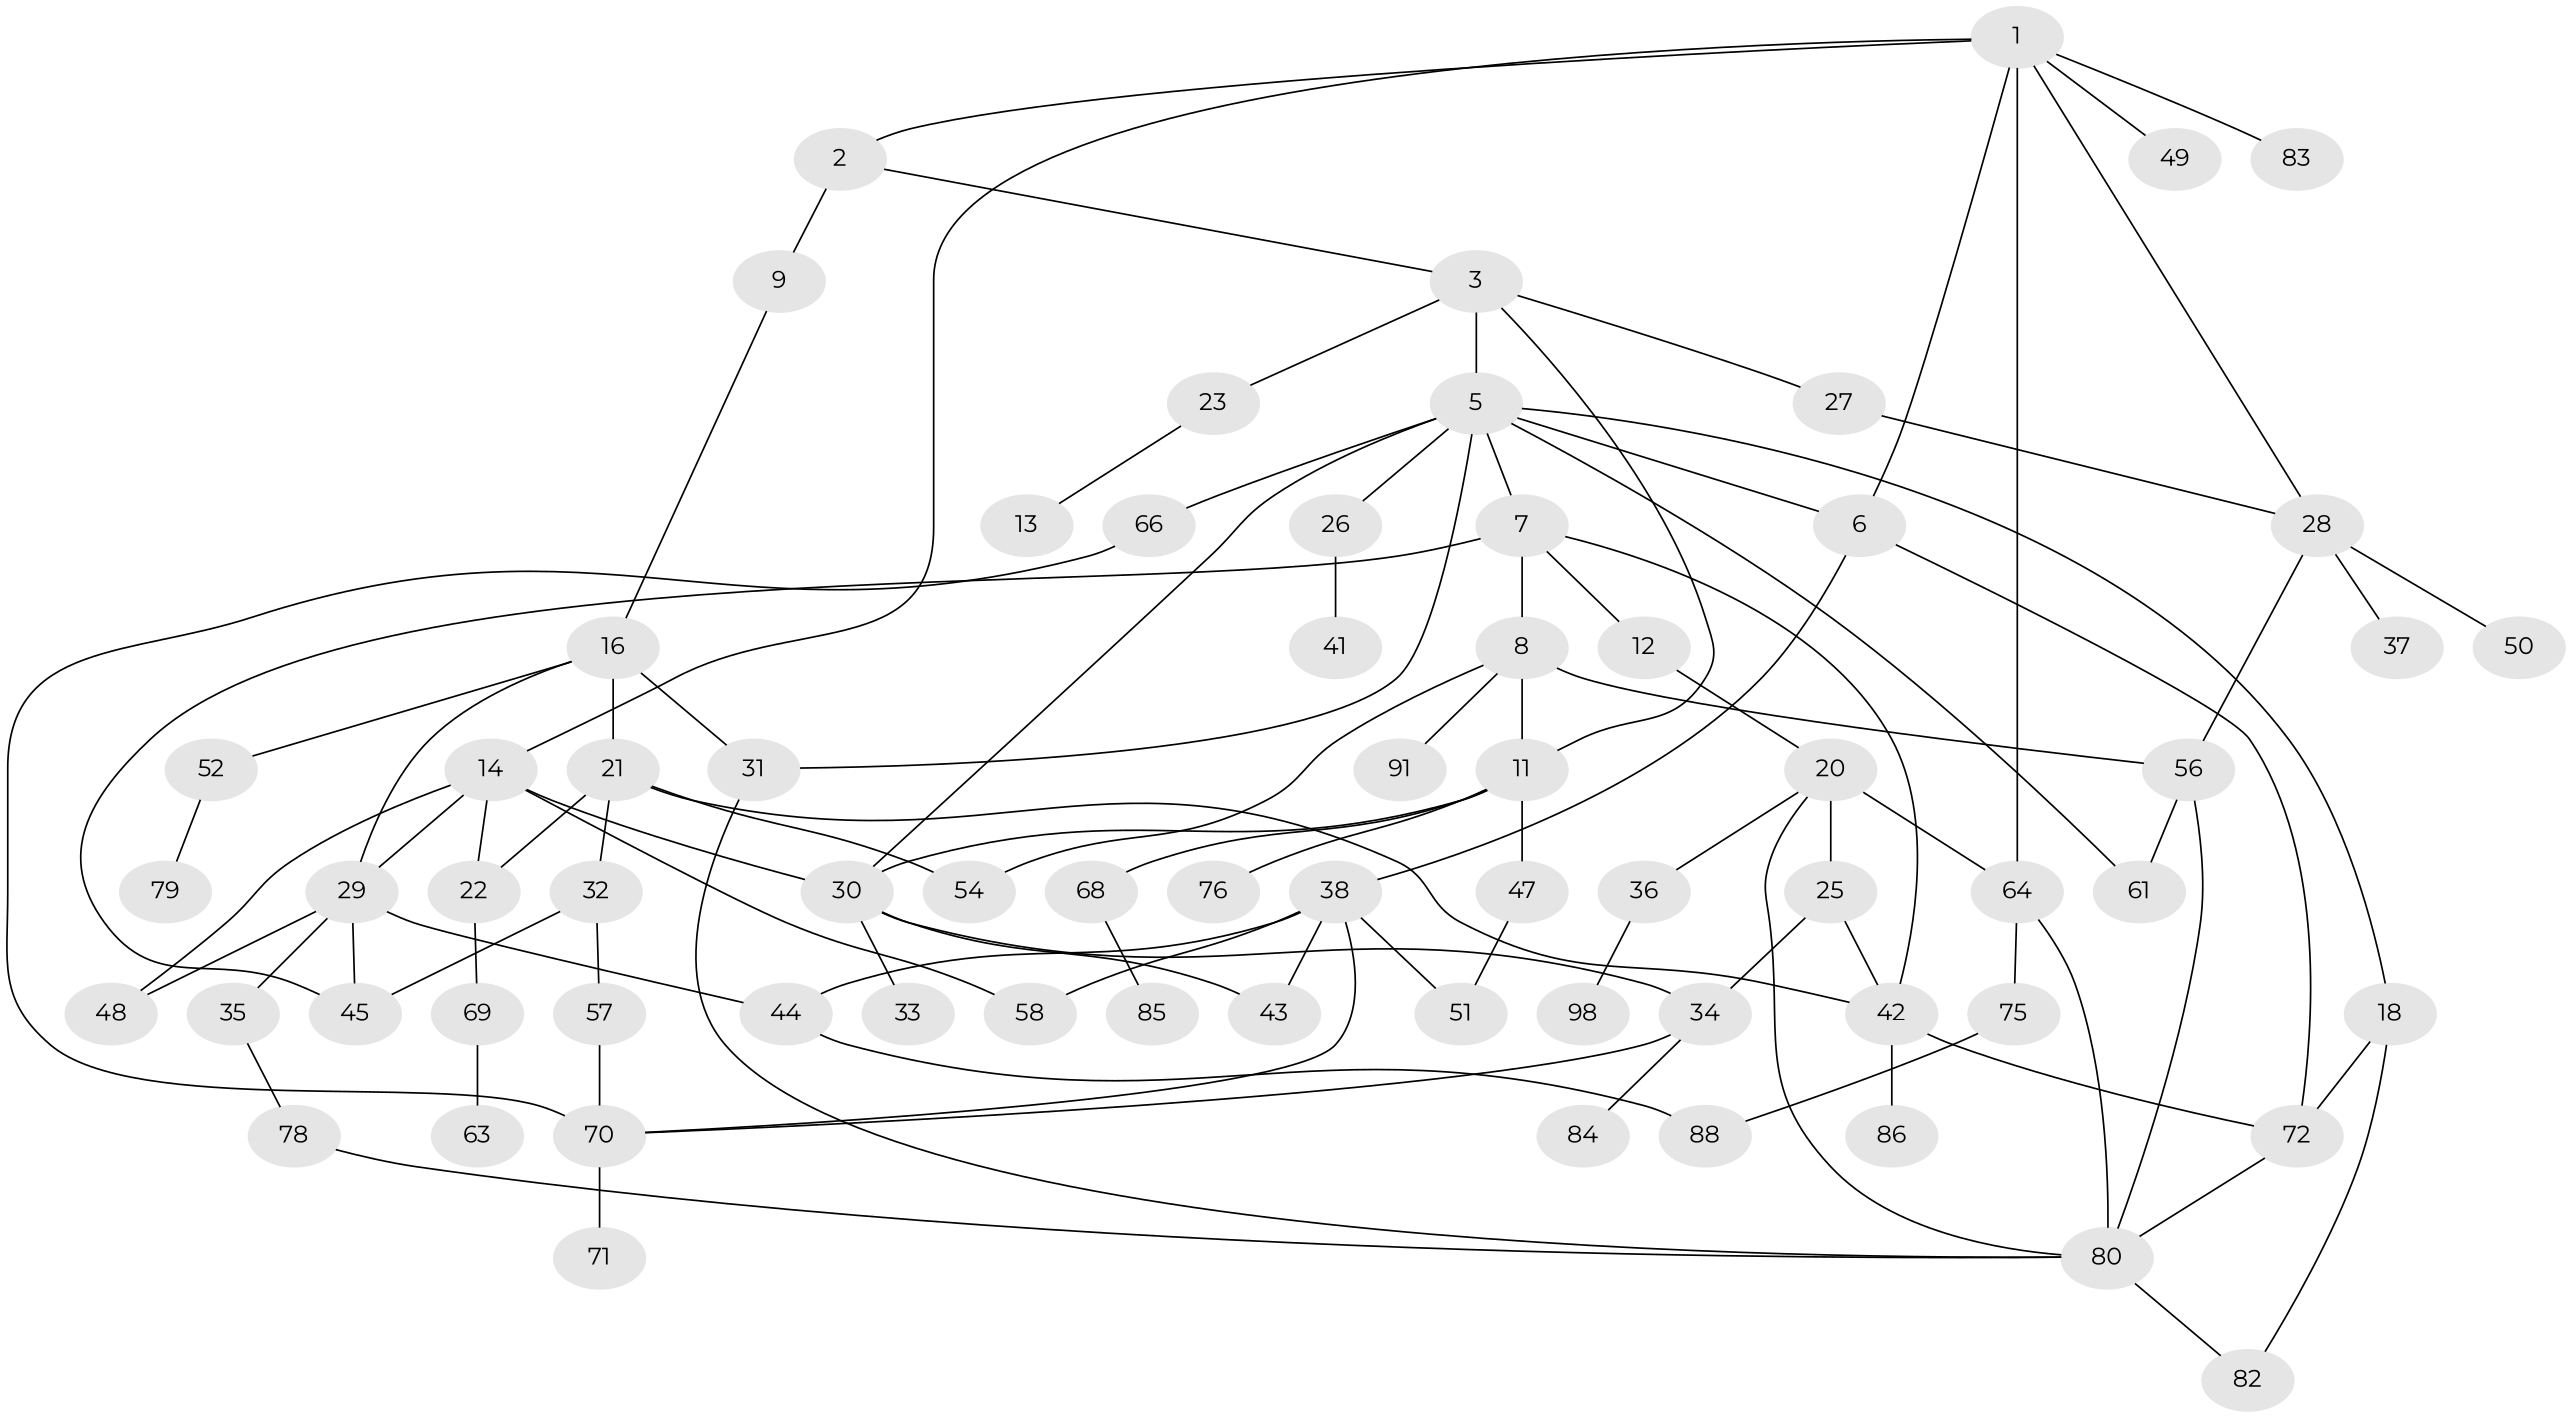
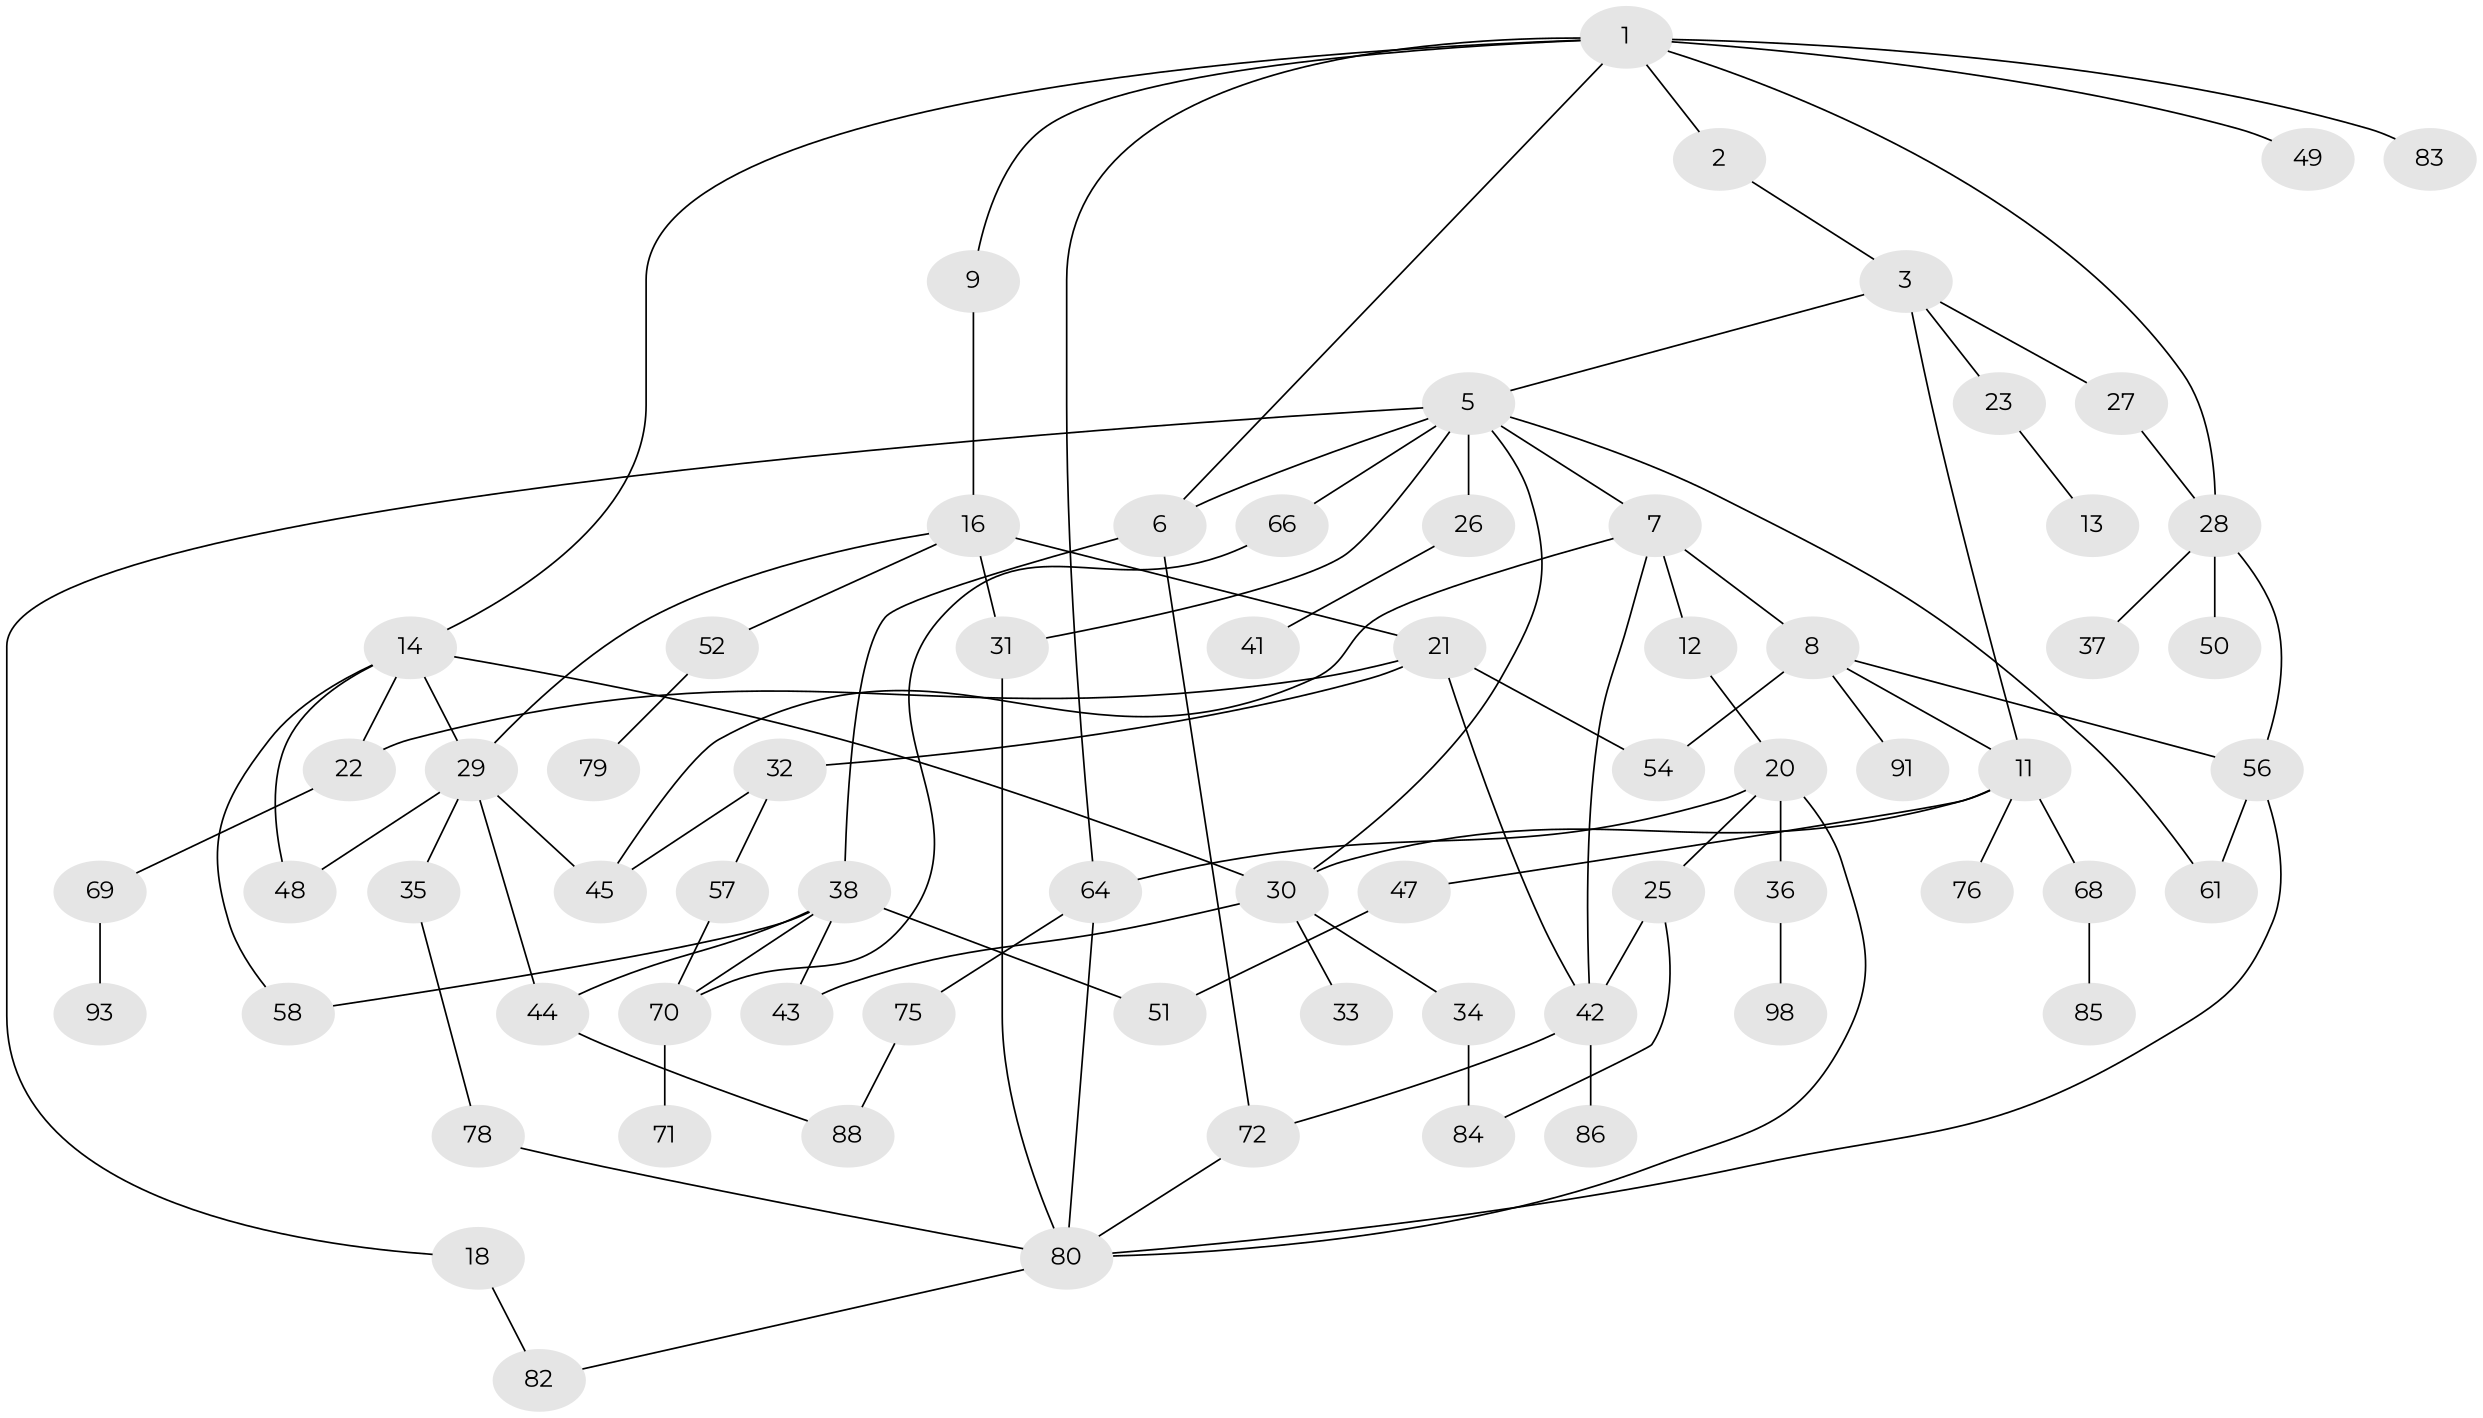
(810, 221) -> (1186, 81)
(1762, 958) -> (1635, 1054)
(2344, 1075) -> none
(1161, 1104) -> none
(477, 1136) -> (100, 1014)
